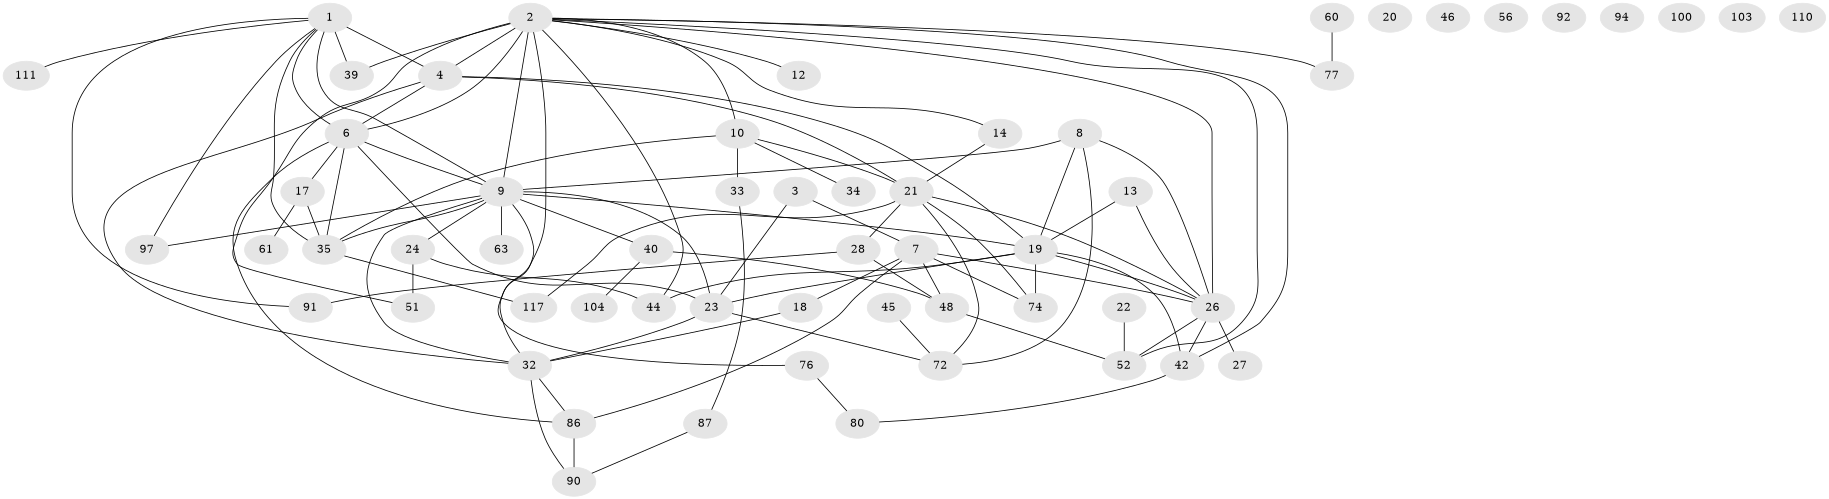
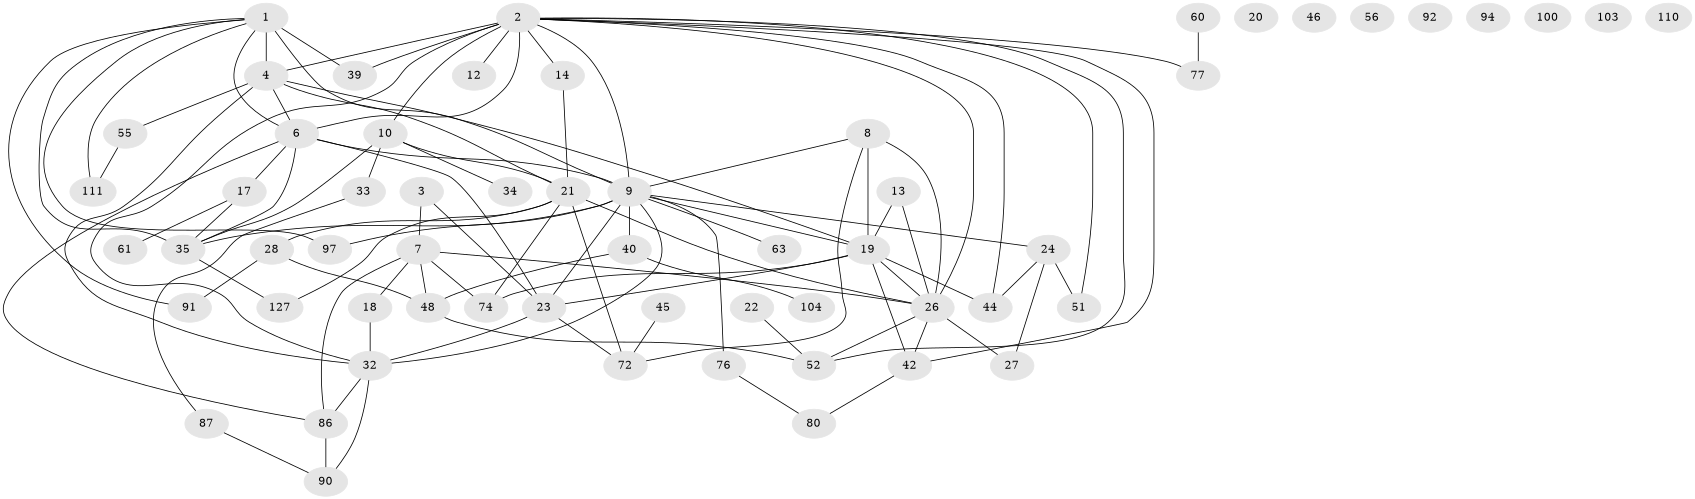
none -> (125, 134)
(534, 308) -> (280, 308)
none -> (1030, 308)
